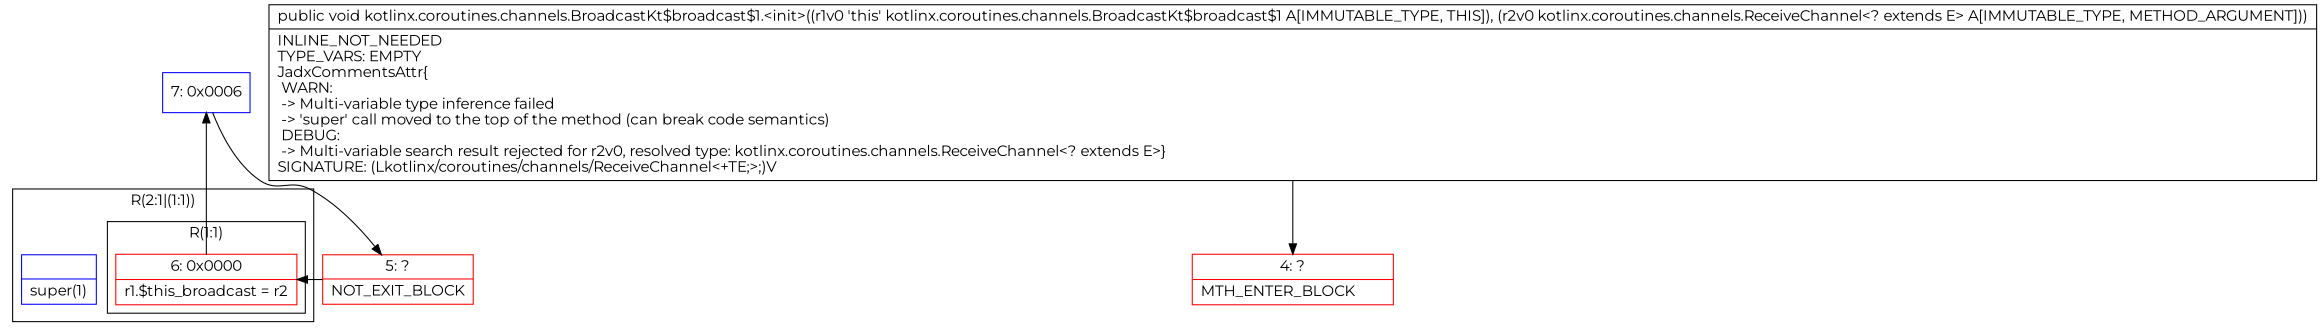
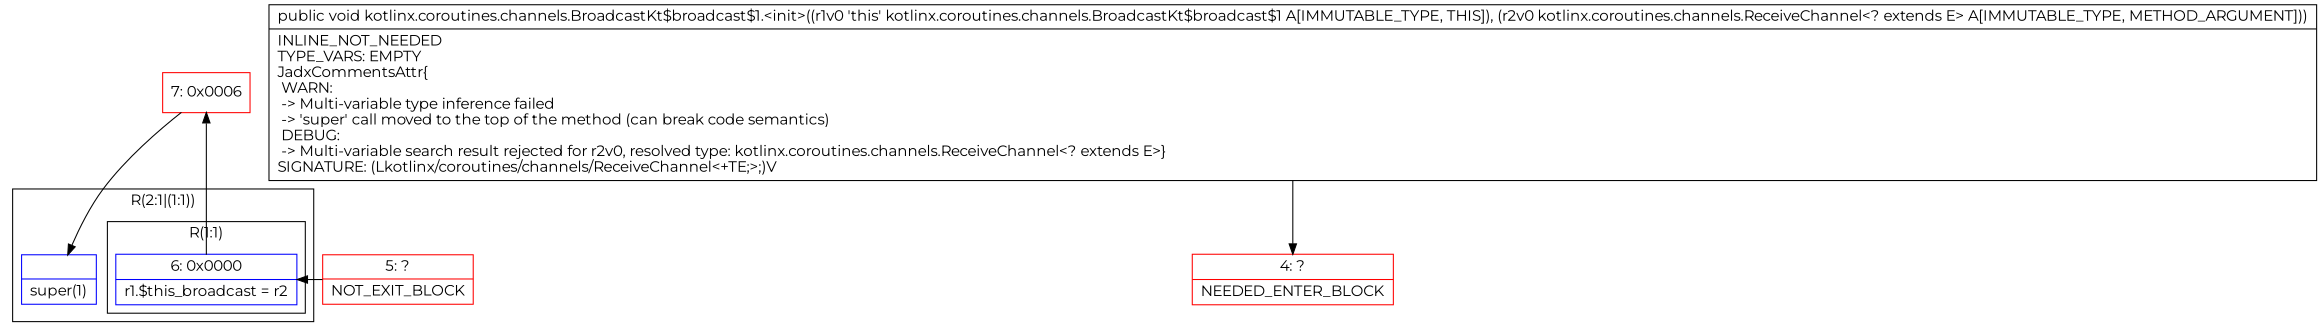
(206, 93) -> (206, 93)
(260, 180) -> (118, 172)
(206, 280) -> (206, 280)
(1278, 292) -> (1293, 292)
